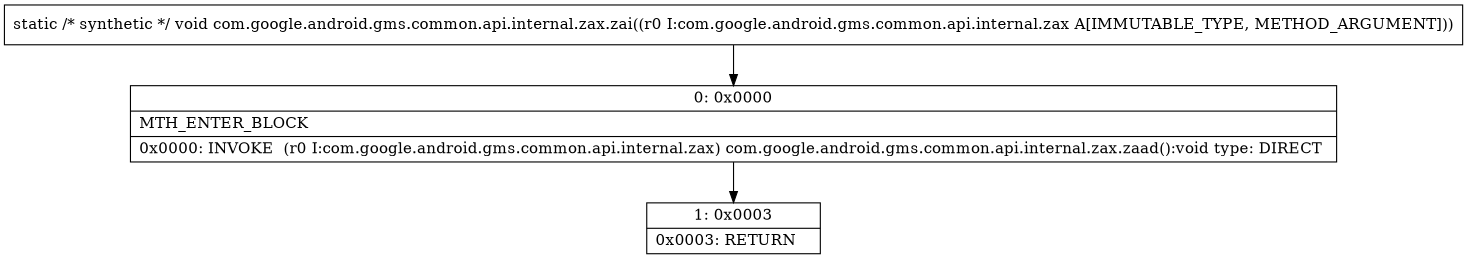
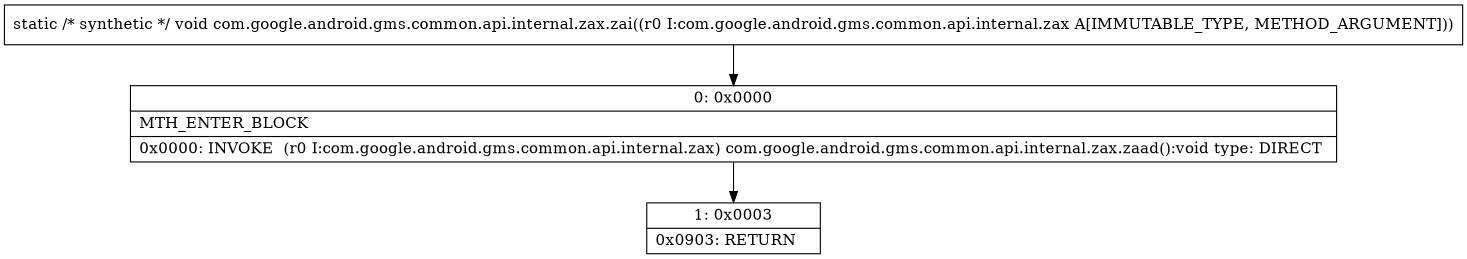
(734, 240) -> (734, 240)
